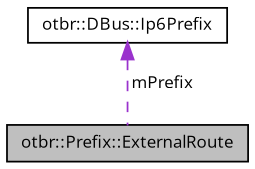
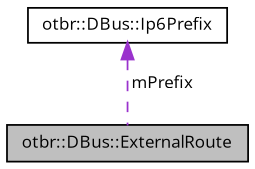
(128, 143) -> (128, 143)
